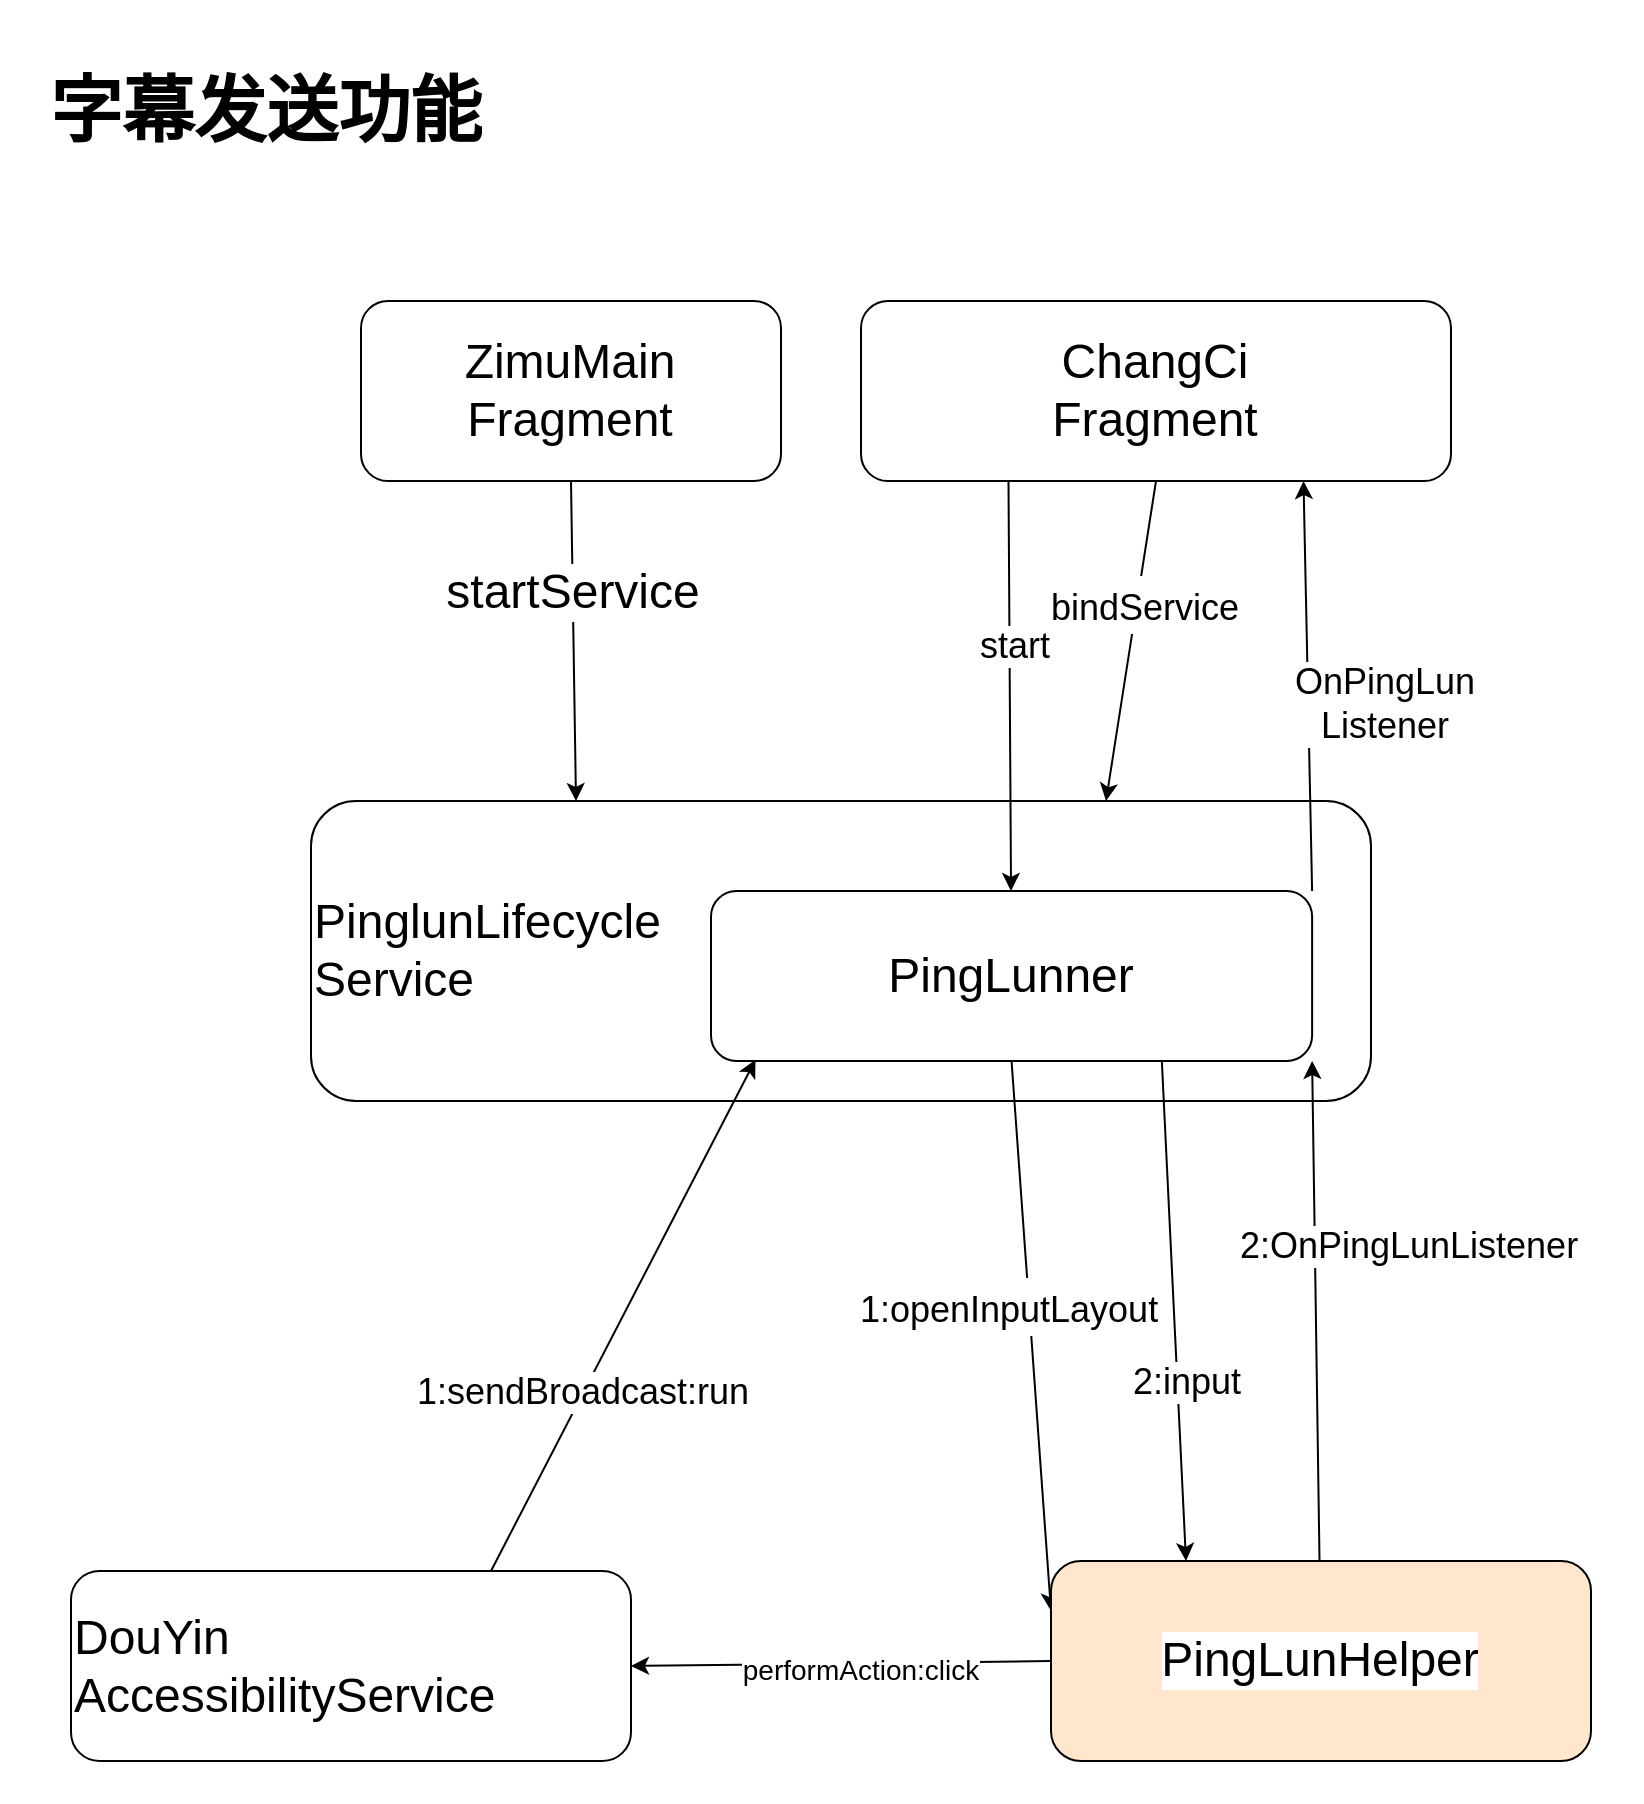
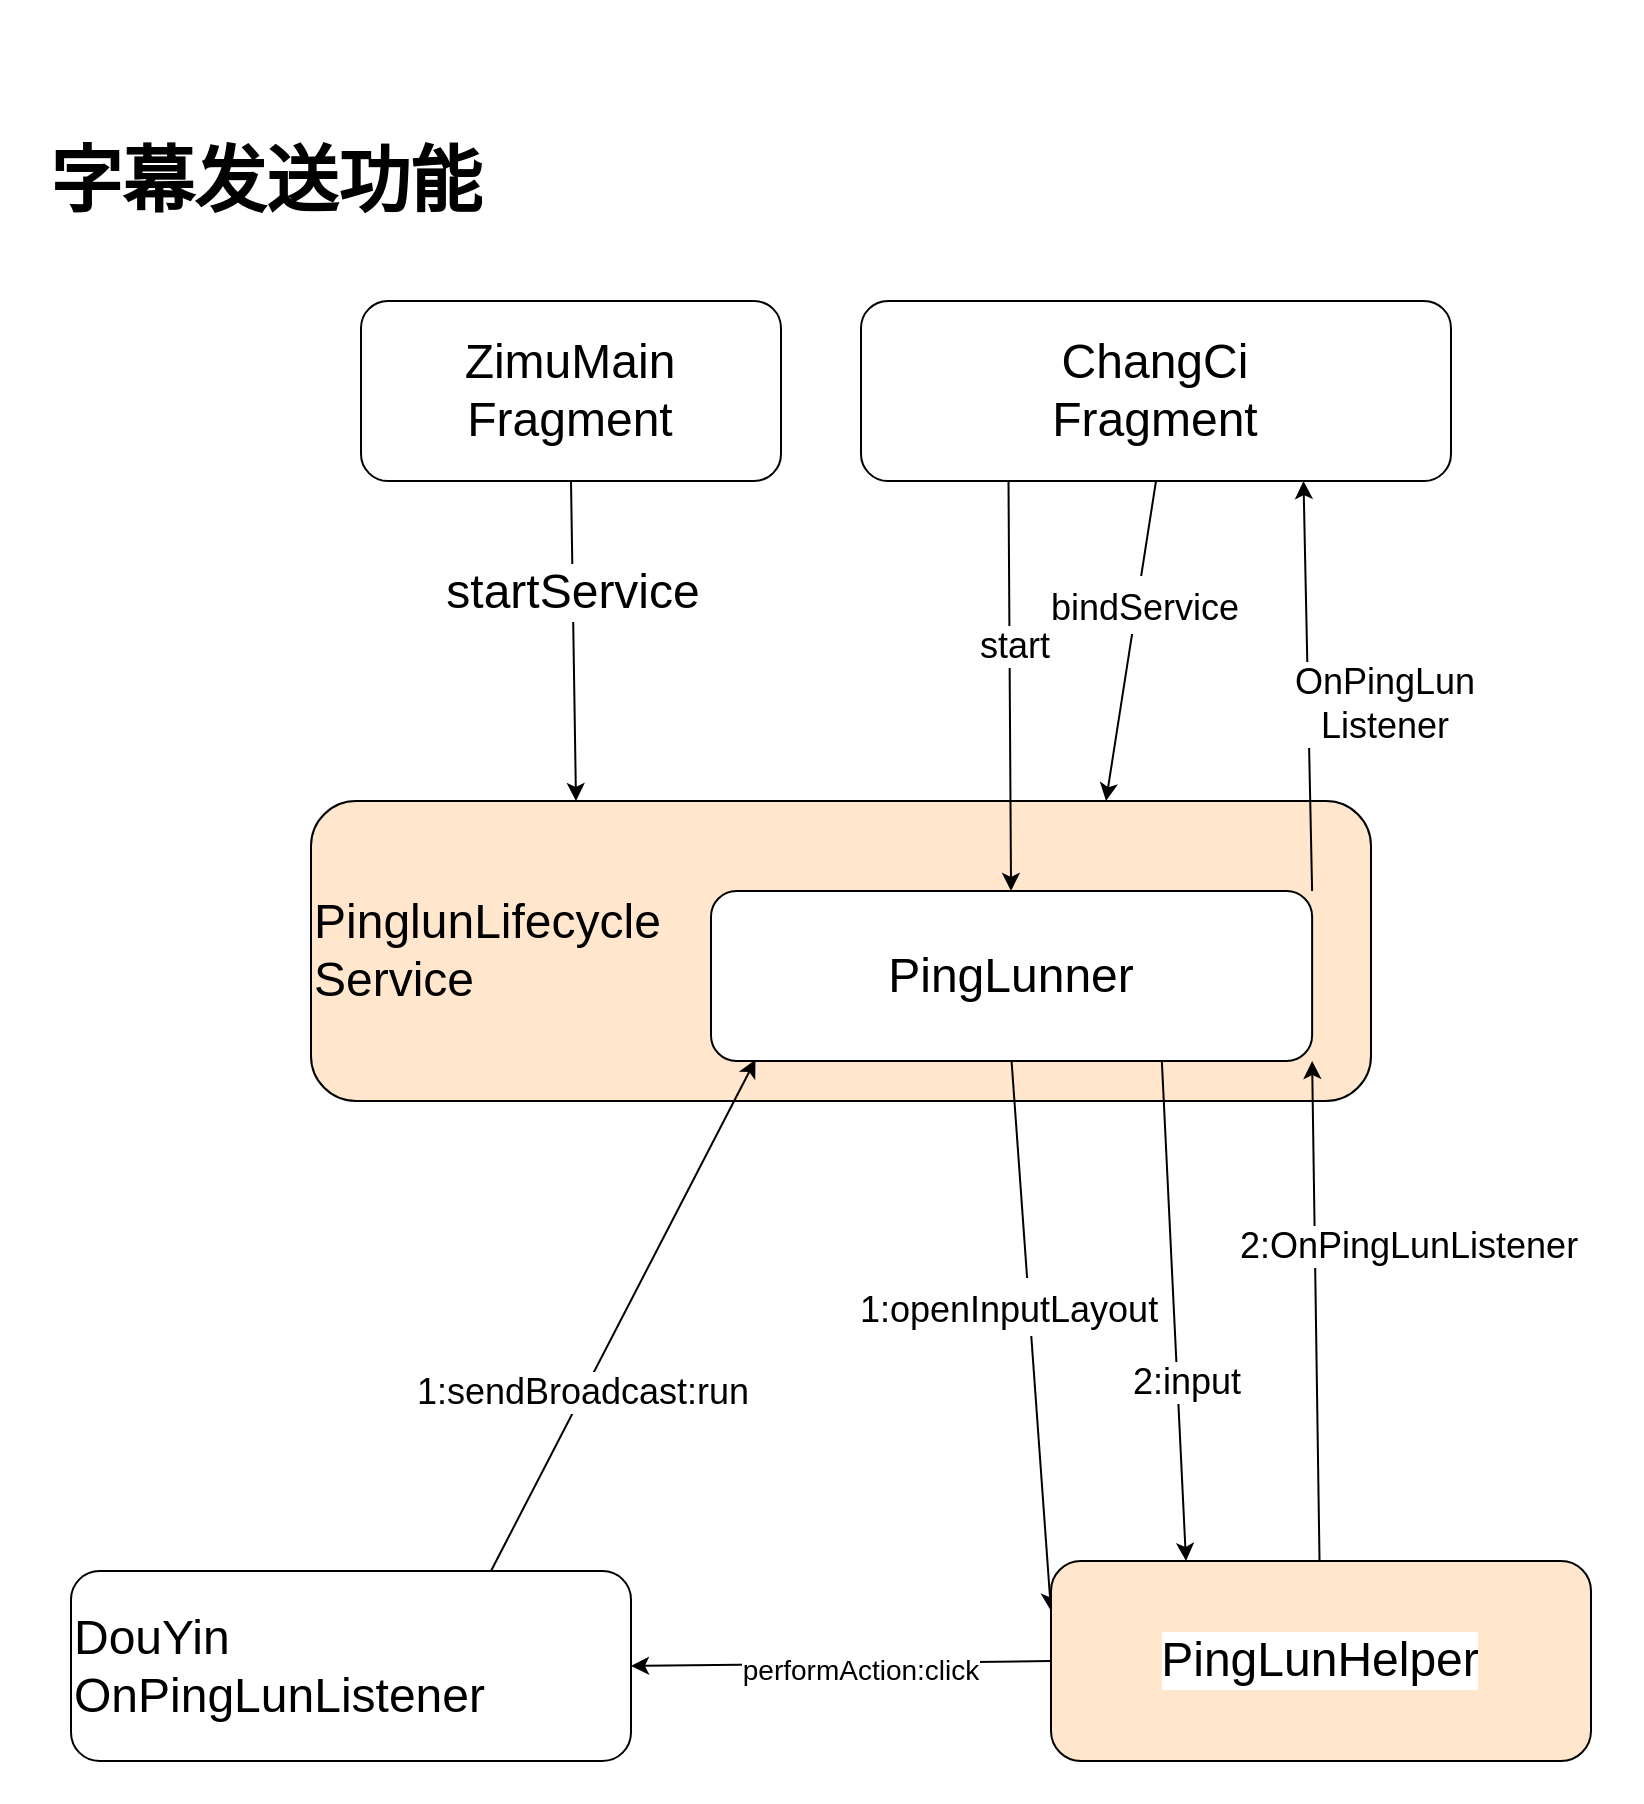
(821, 111) -> (821, 181)
(410, 951) -> (410, 951)
(313, 1667) -> (291, 1667)
